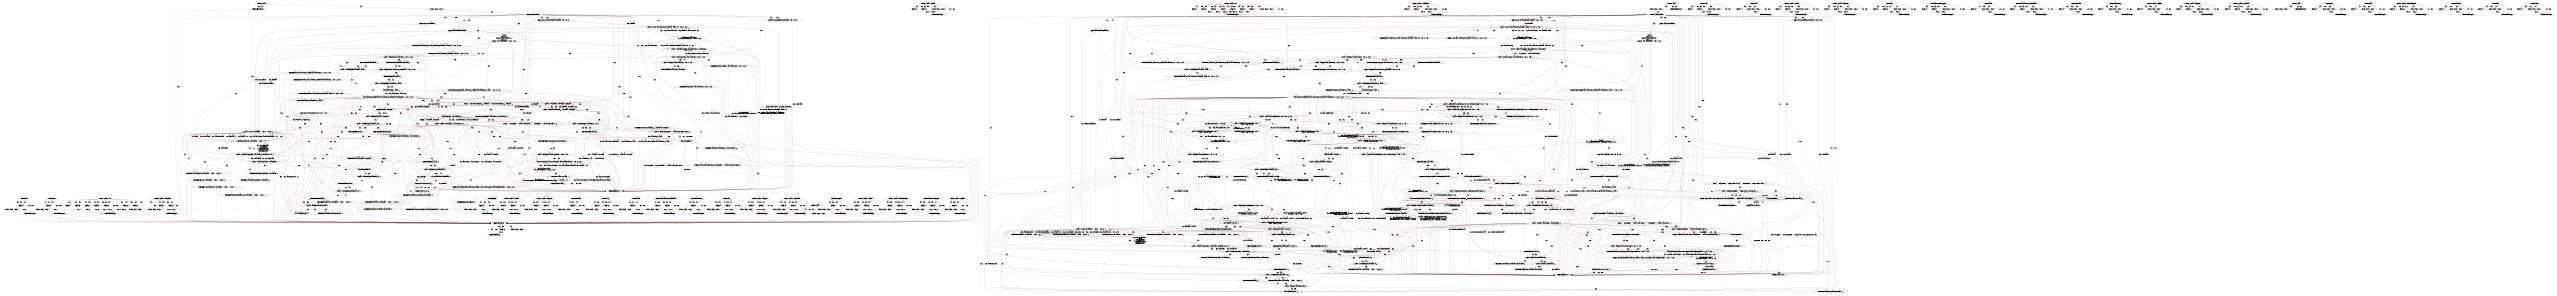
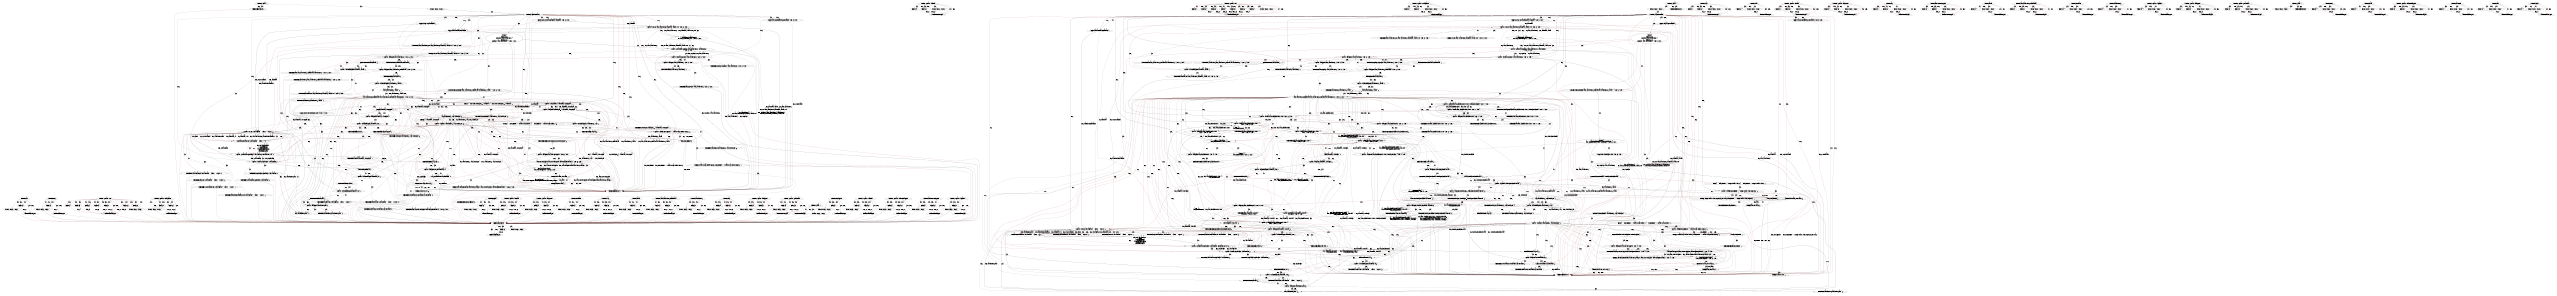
(522, 110) -> (522, 110)
(385, 113) -> (385, 113)
(389, 124) -> (394, 122)
none -> (1525, 124)
none -> (1242, 155)
(1312, 166) -> (1464, 187)
(1269, 177) -> none
(1421, 202) -> (1337, 202)
(1416, 209) -> (1416, 209)
none -> (1309, 233)
(1285, 246) -> none
